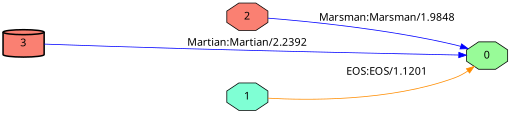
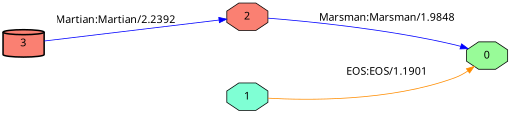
(251, 50) -> (132, 31)
(387, 72) -> (387, 72)
